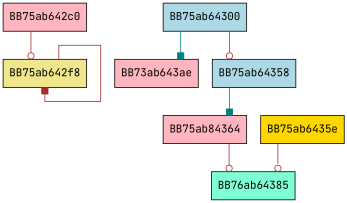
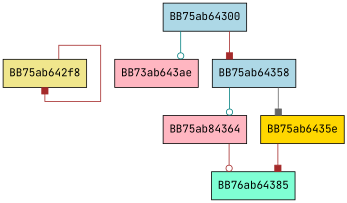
(45, 17) -> none
(181, 42) -> (181, 42)
(229, 42) -> (229, 42)
none -> (278, 97)
(229, 98) -> (229, 98)
(278, 154) -> (278, 154)
